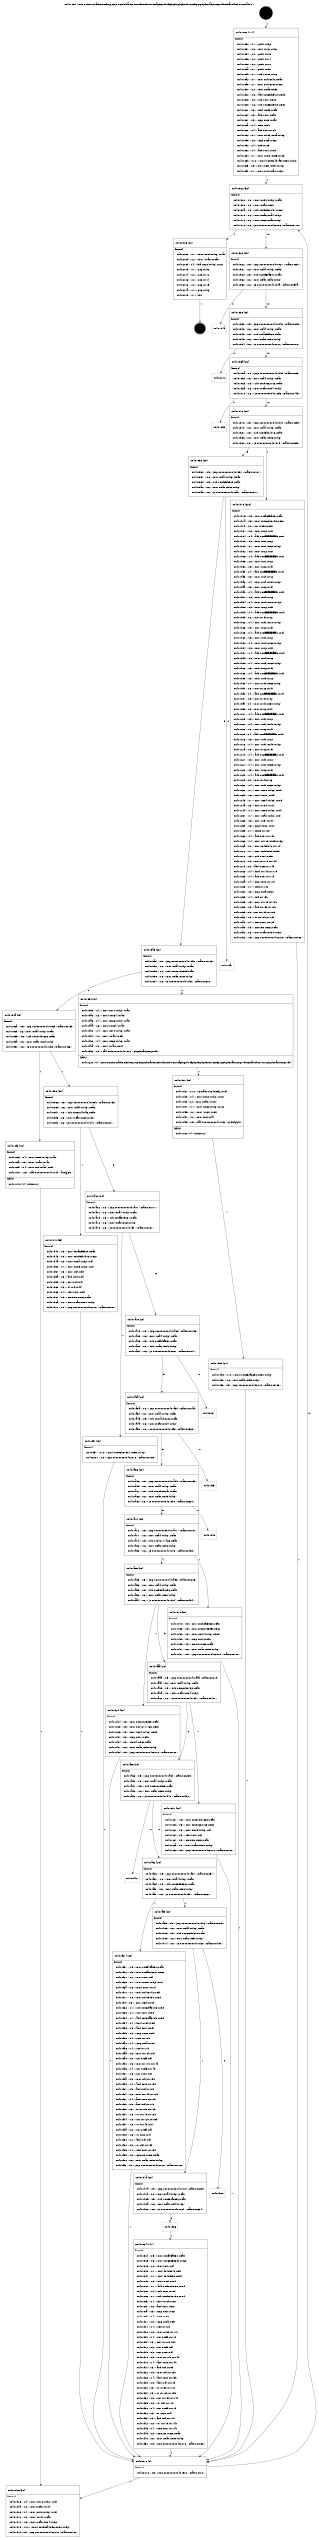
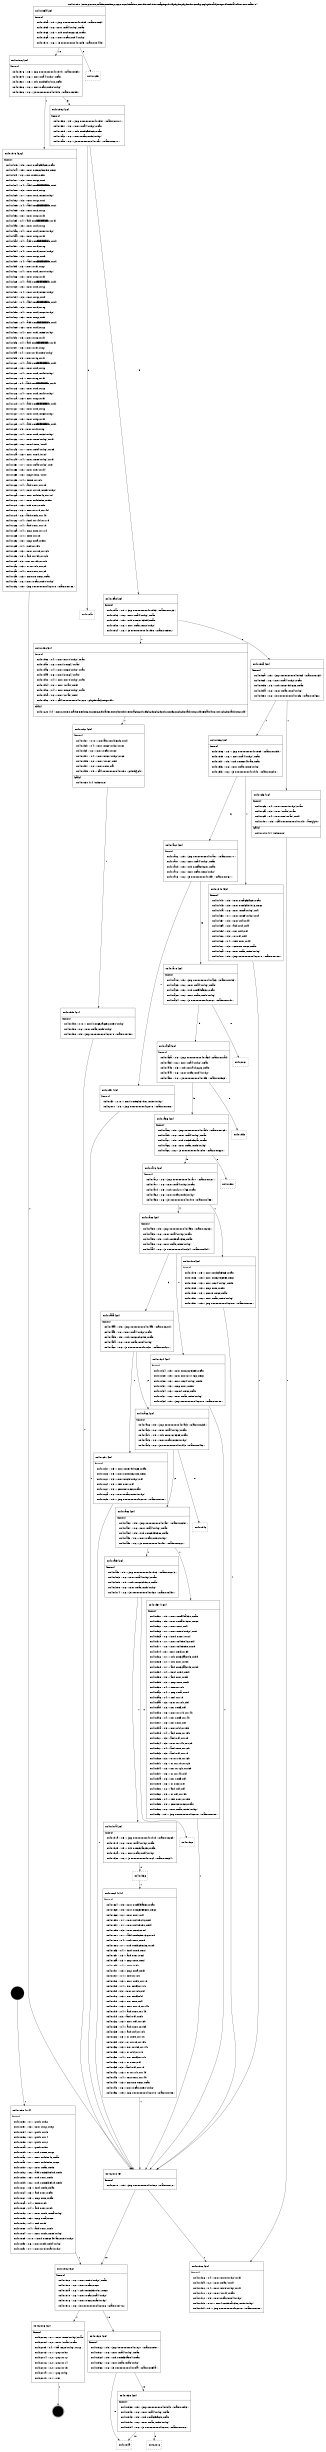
(266, 352) -> (133, 2436)
